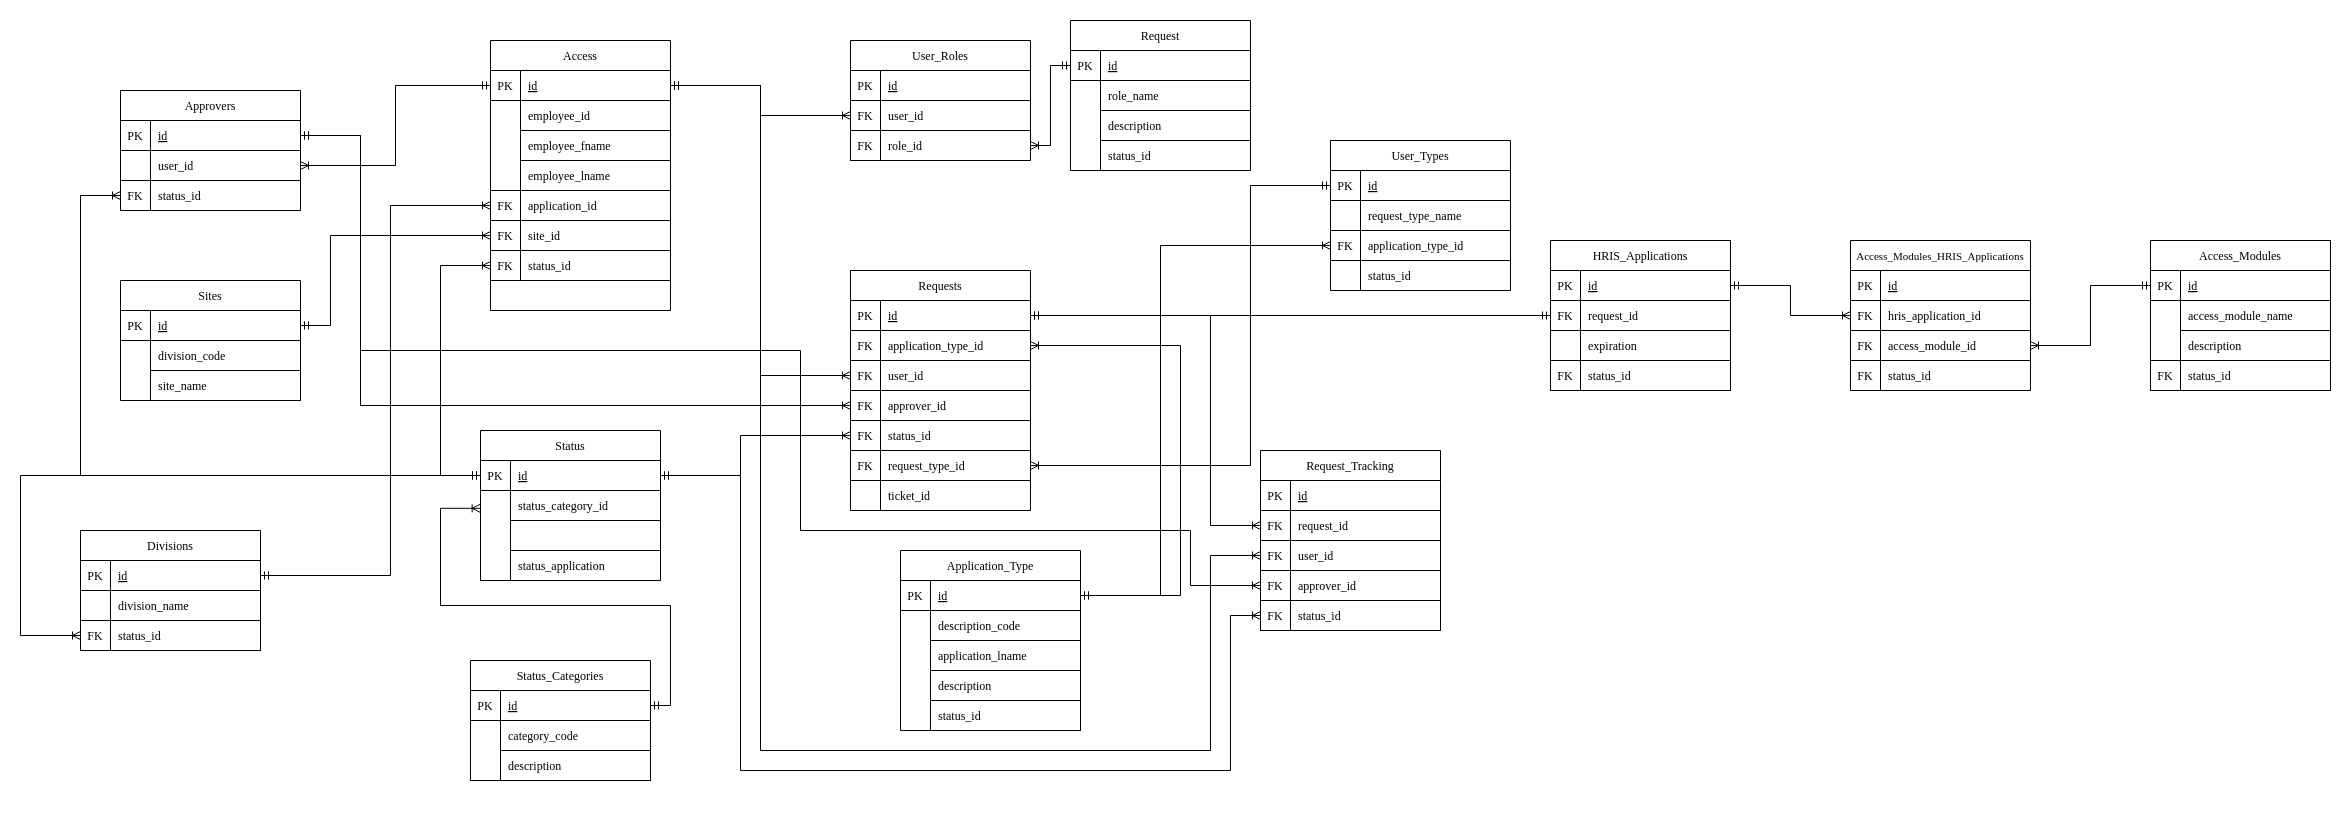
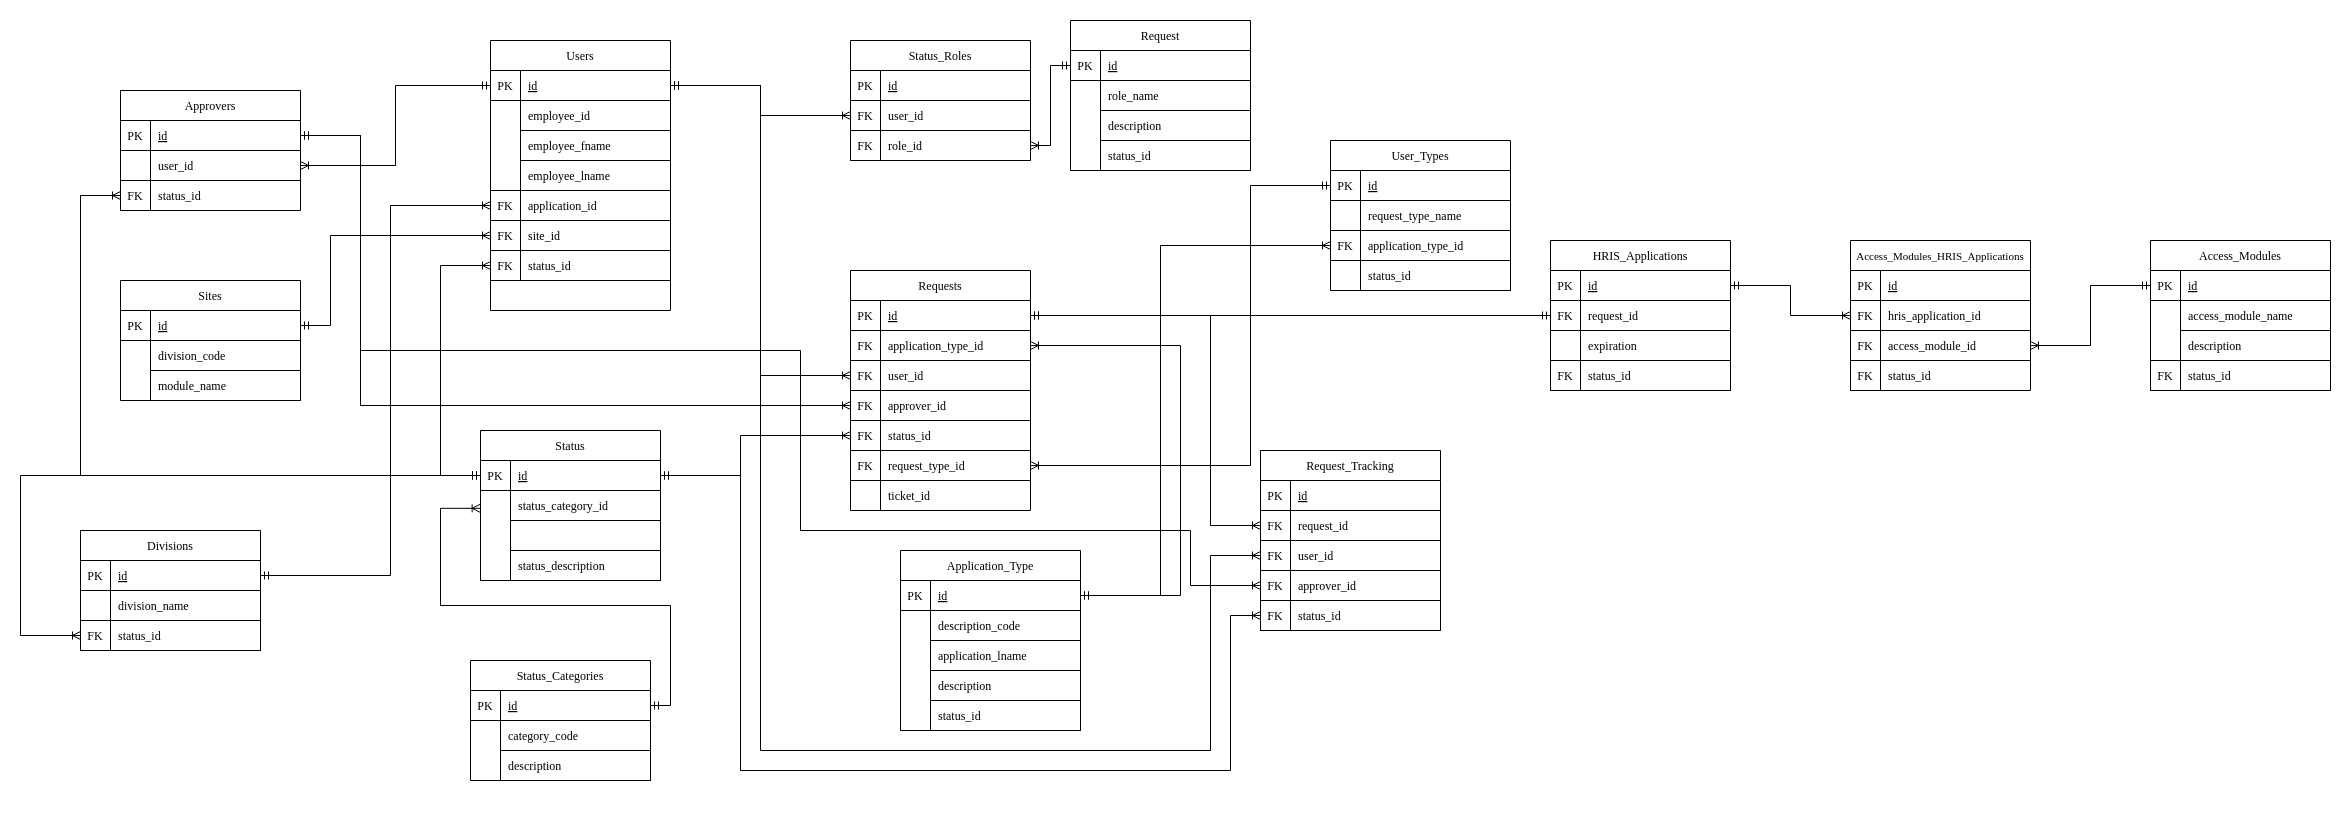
(580, 56) -> (580, 56)
(940, 56) -> (940, 56)
(187, 386) -> (193, 386)
(574, 566) -> (575, 566)
